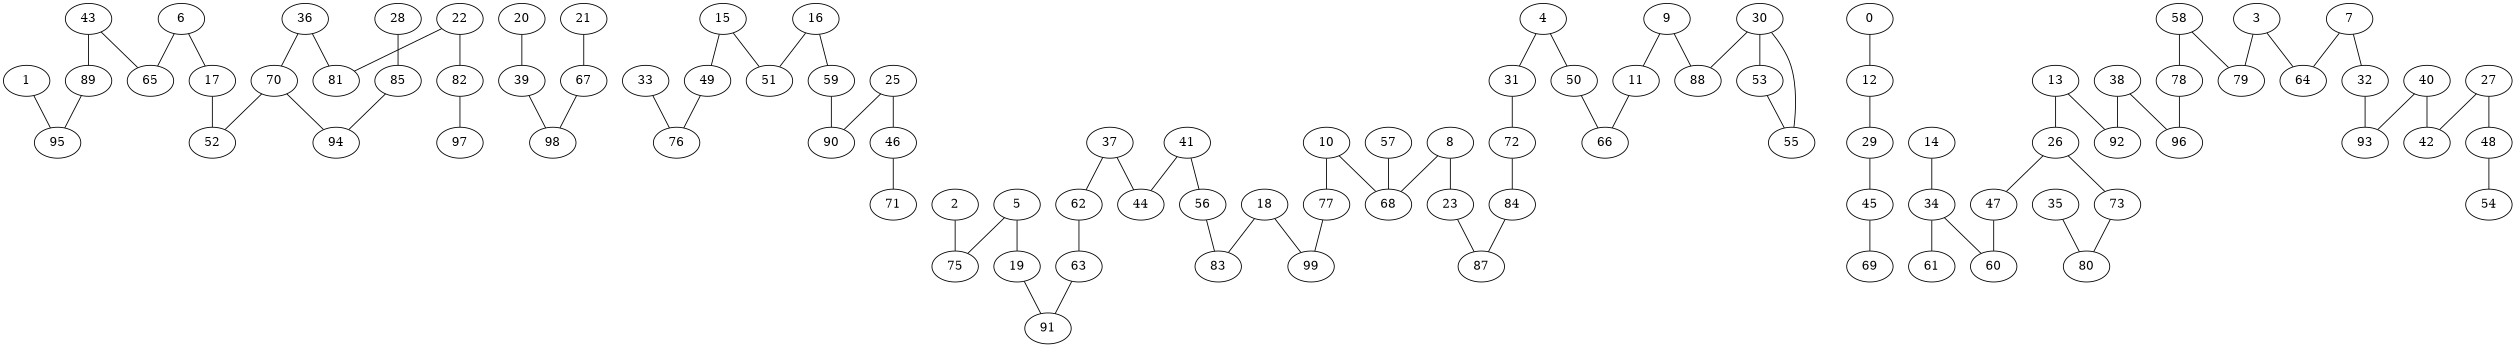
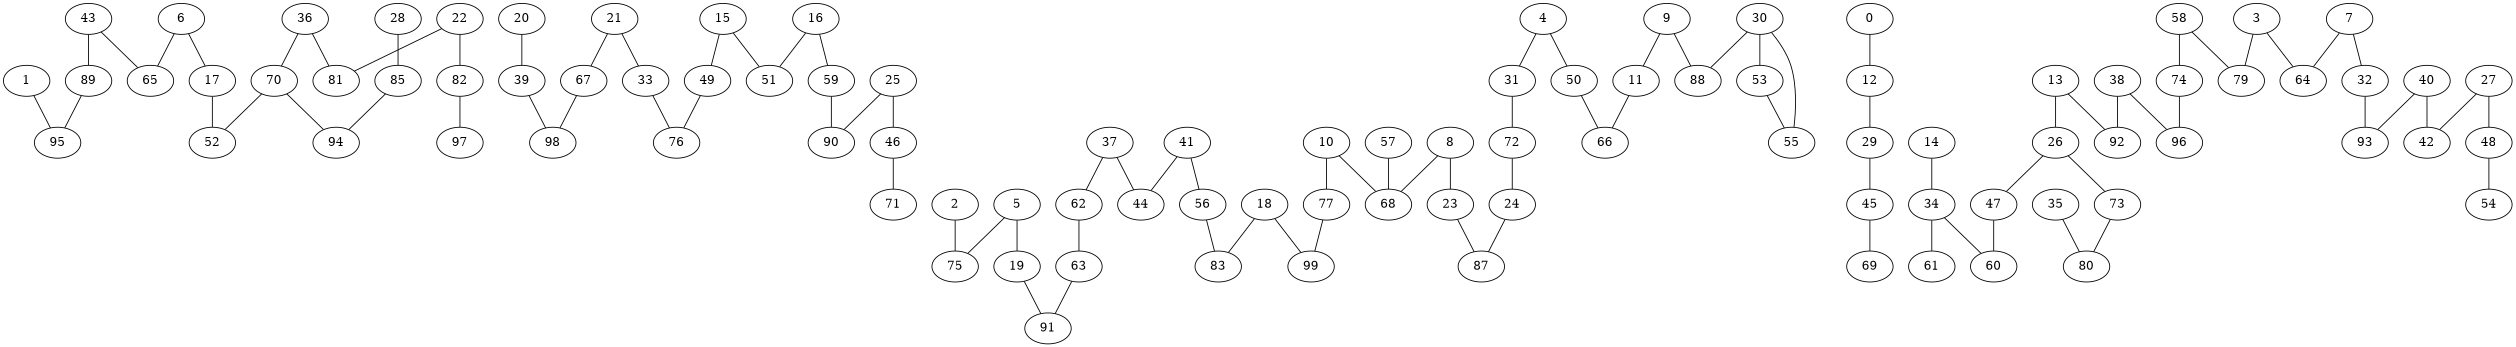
none -> (630, 50)
(2179, 81) -> (2179, 81)
(1512, 205) -> (1512, 205)
